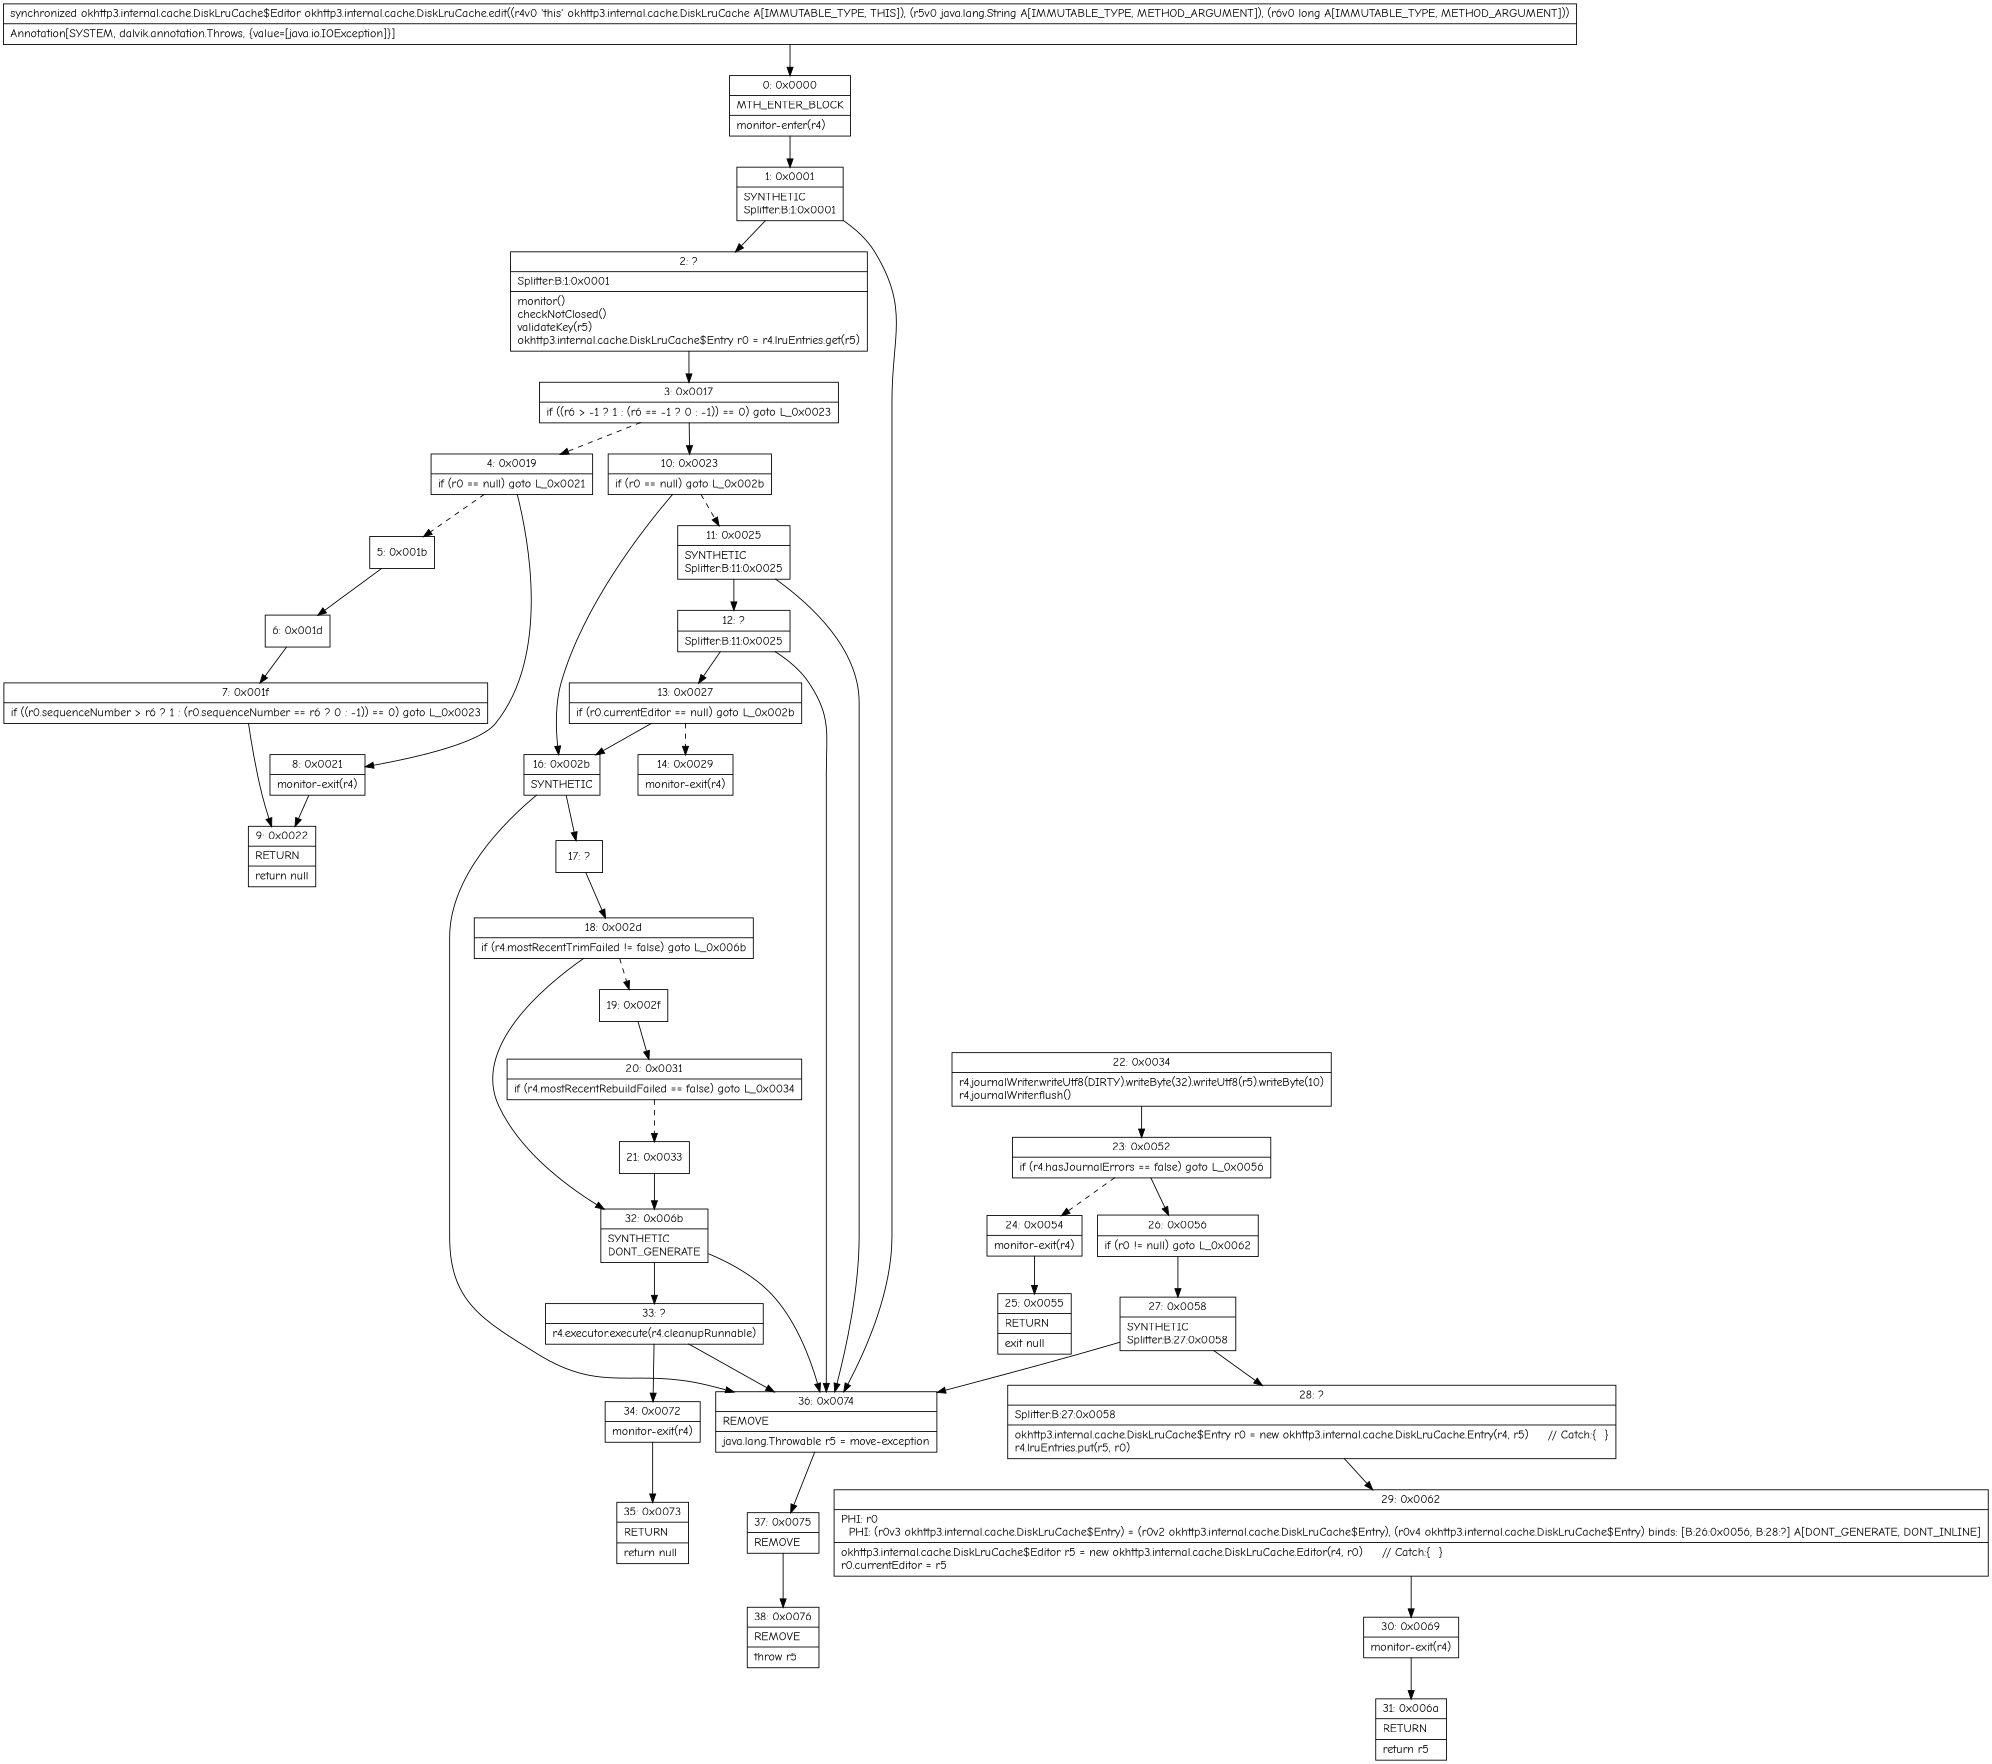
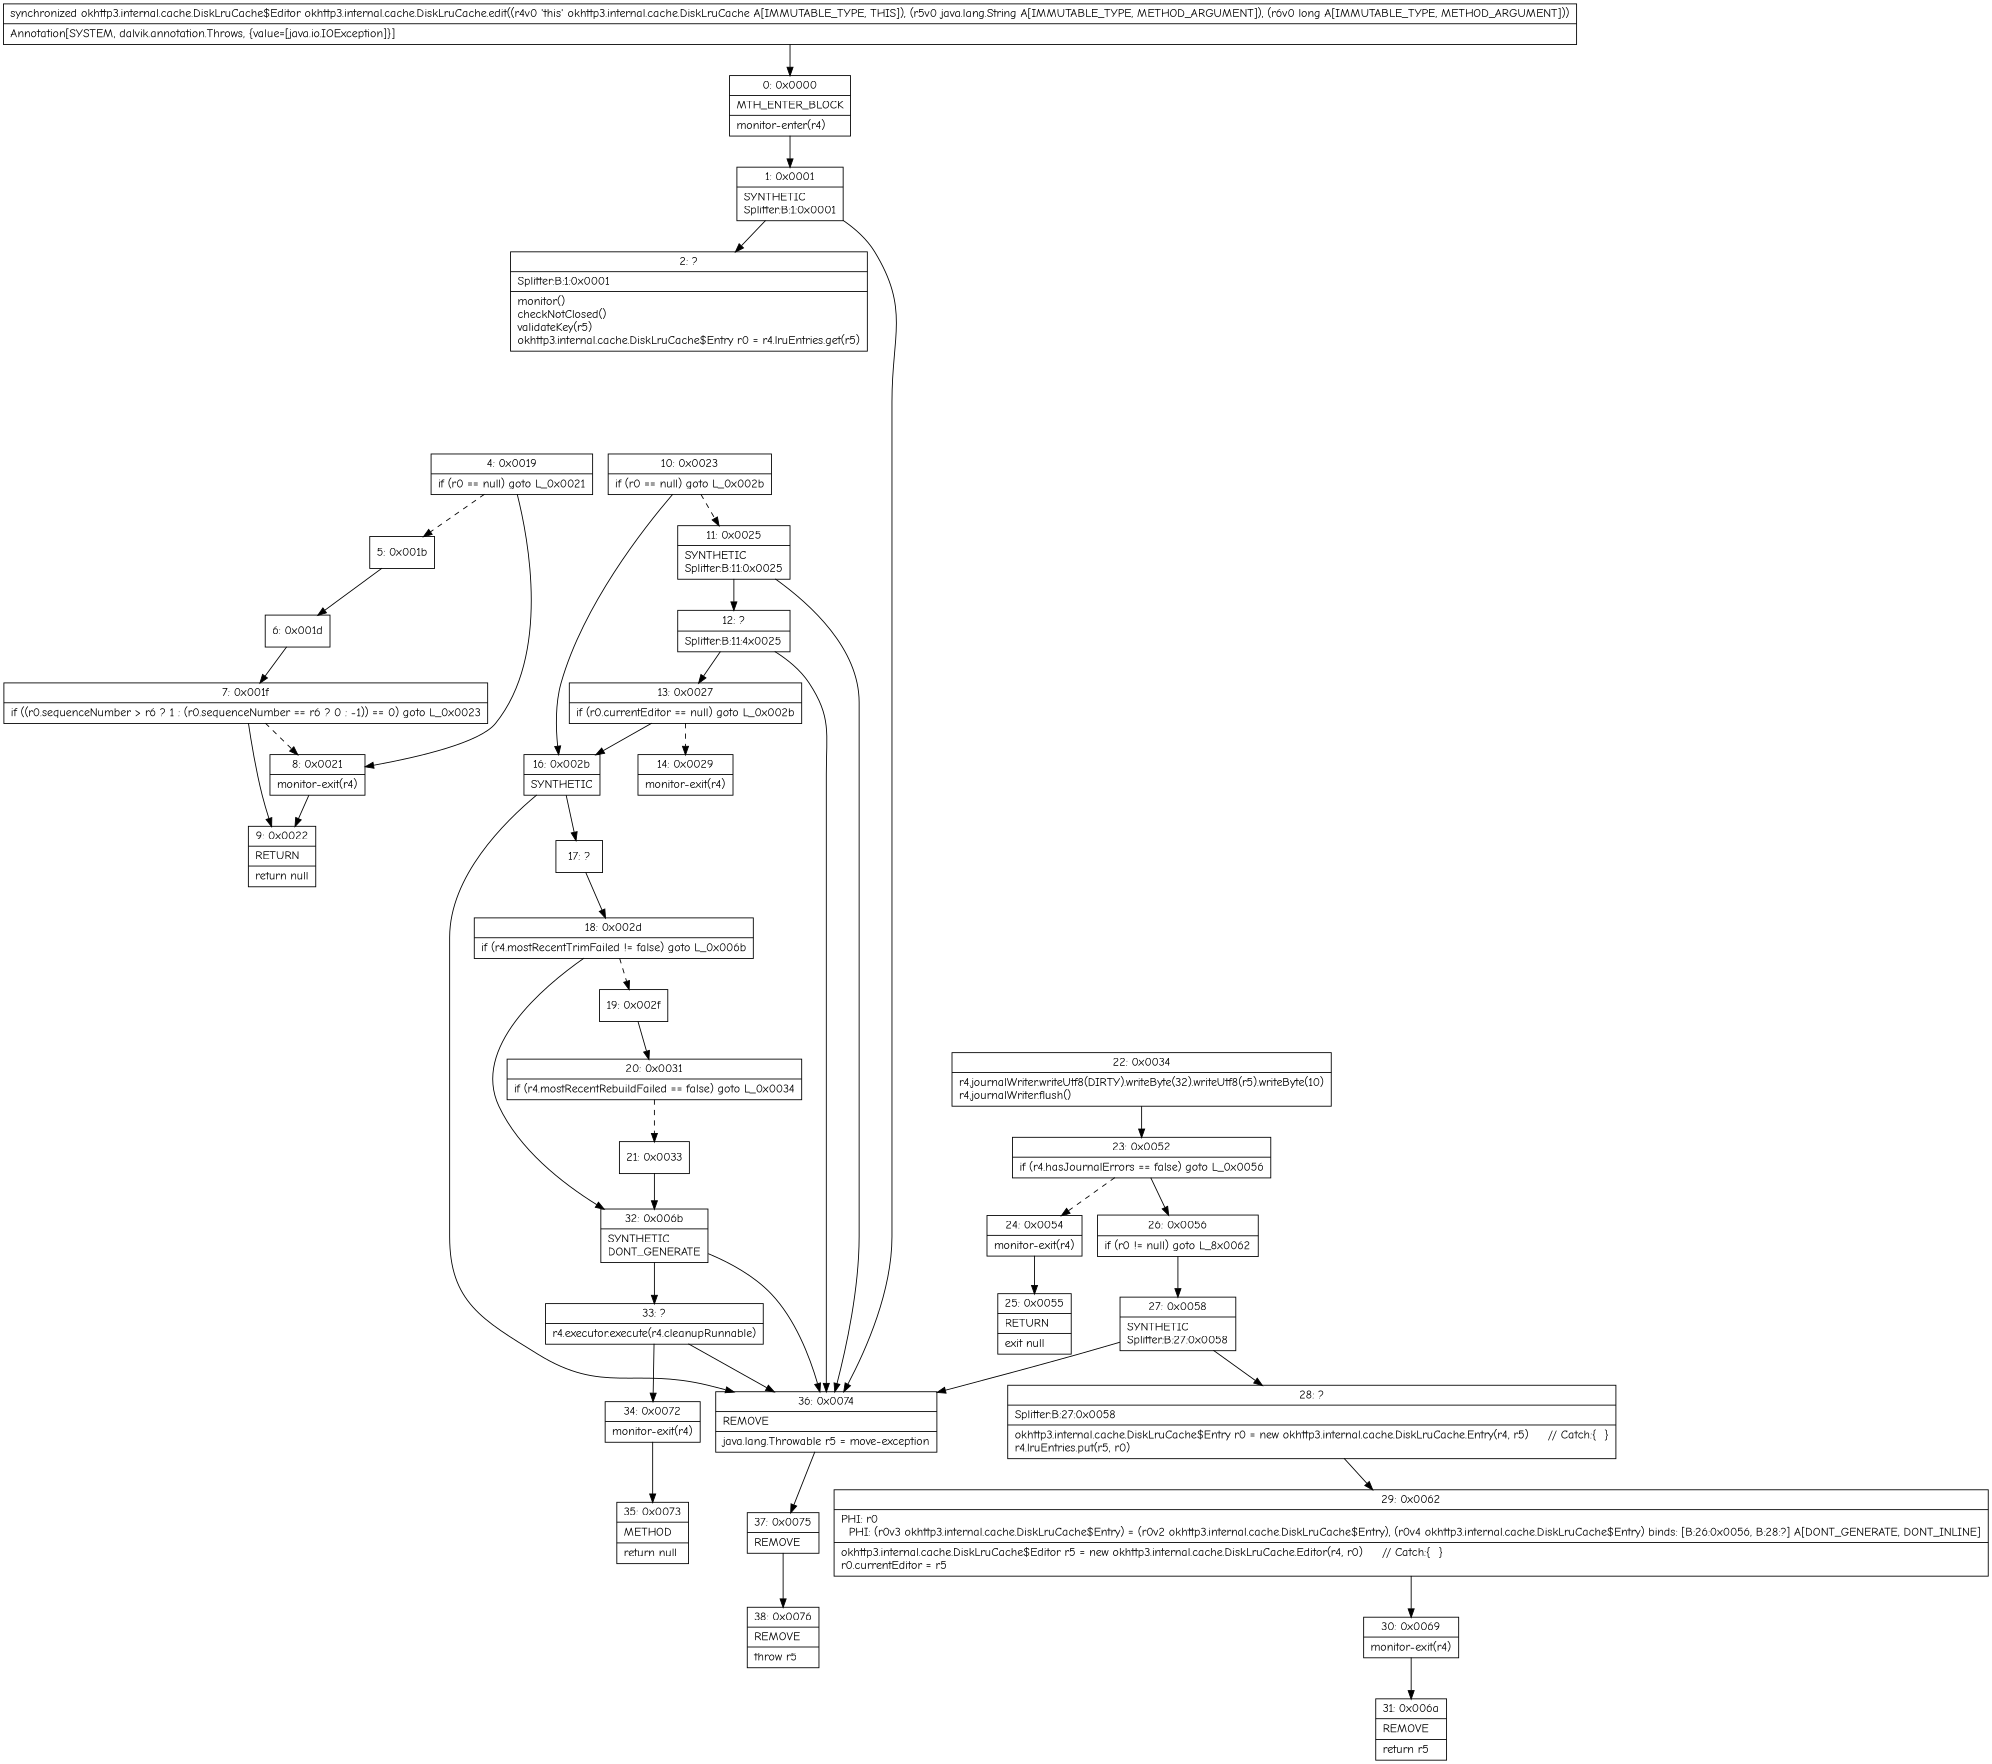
(689, 403) -> none
(734, 641) -> (733, 641)
none -> (278, 736)
(1178, 1246) -> (1177, 1246)
(646, 1532) -> (648, 1532)
(1405, 1729) -> (1406, 1729)
